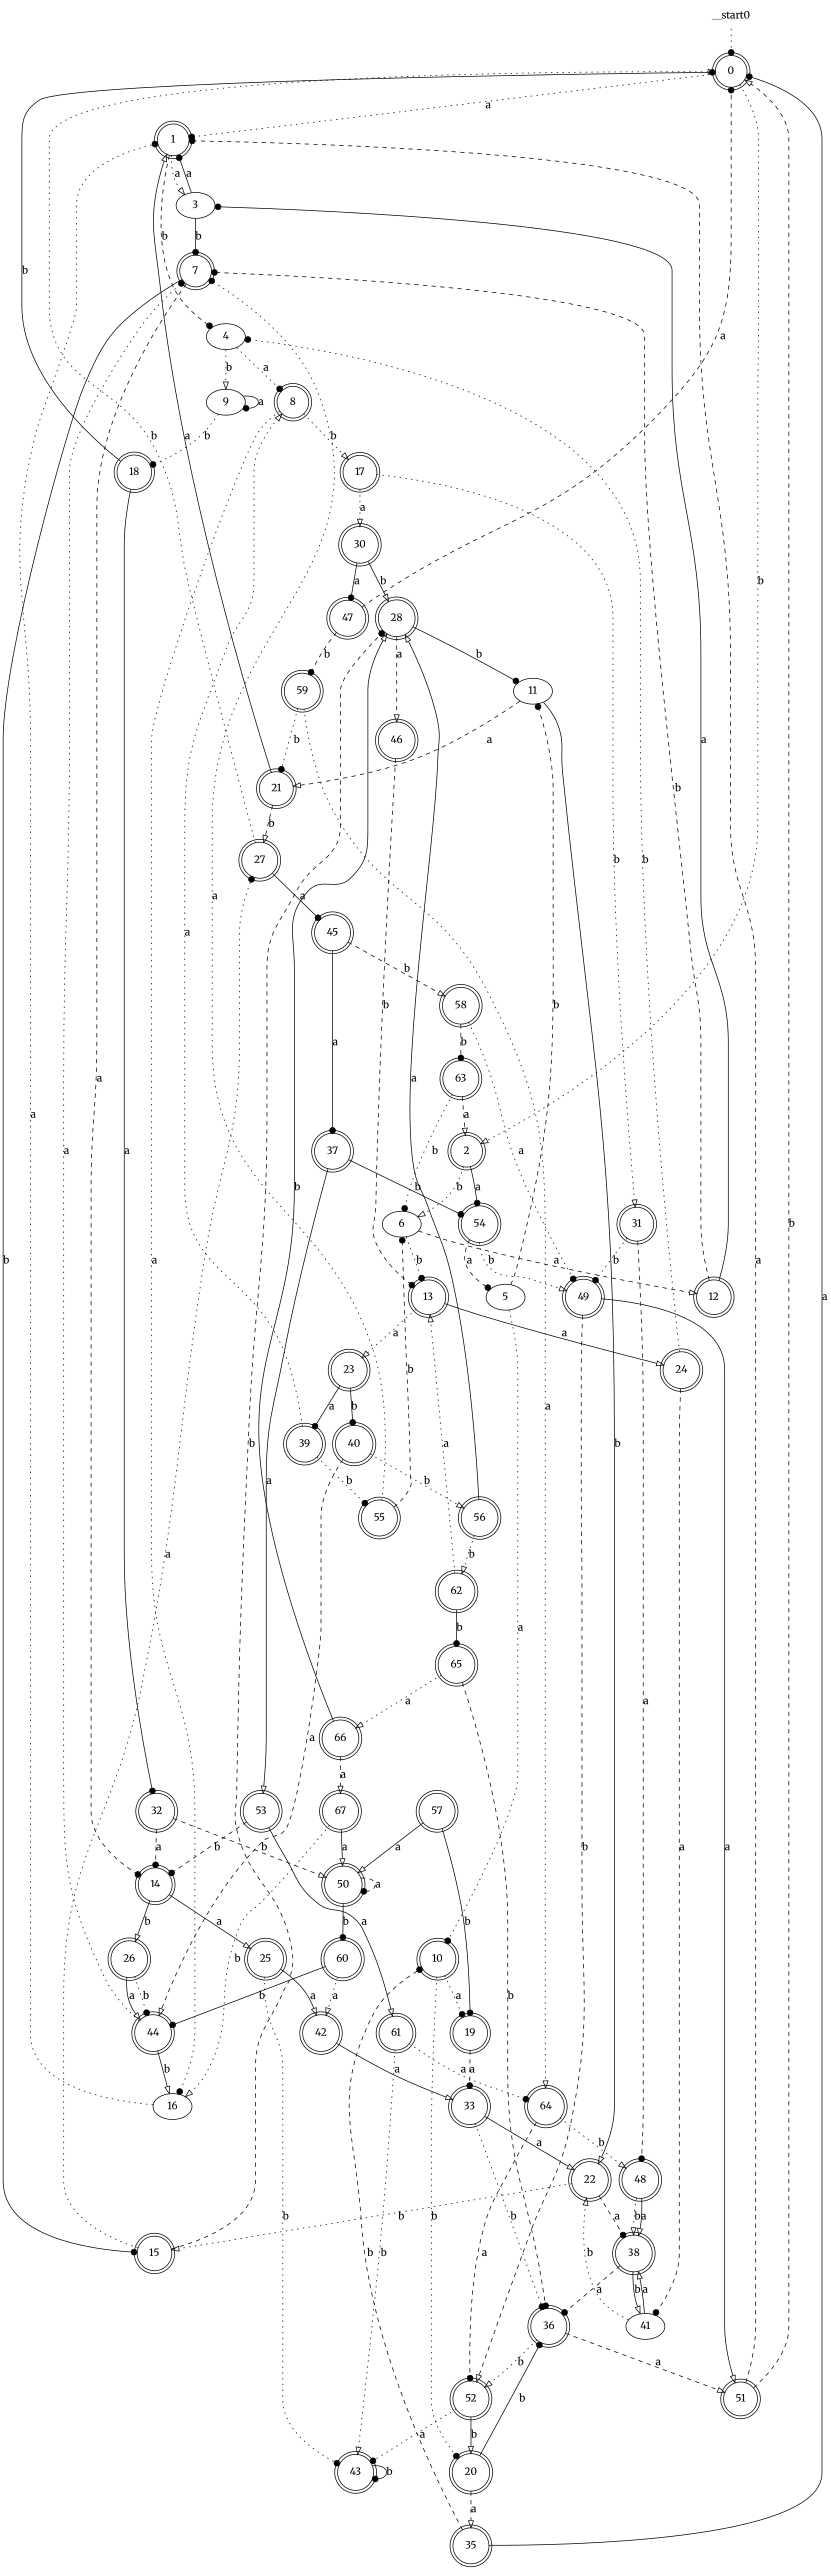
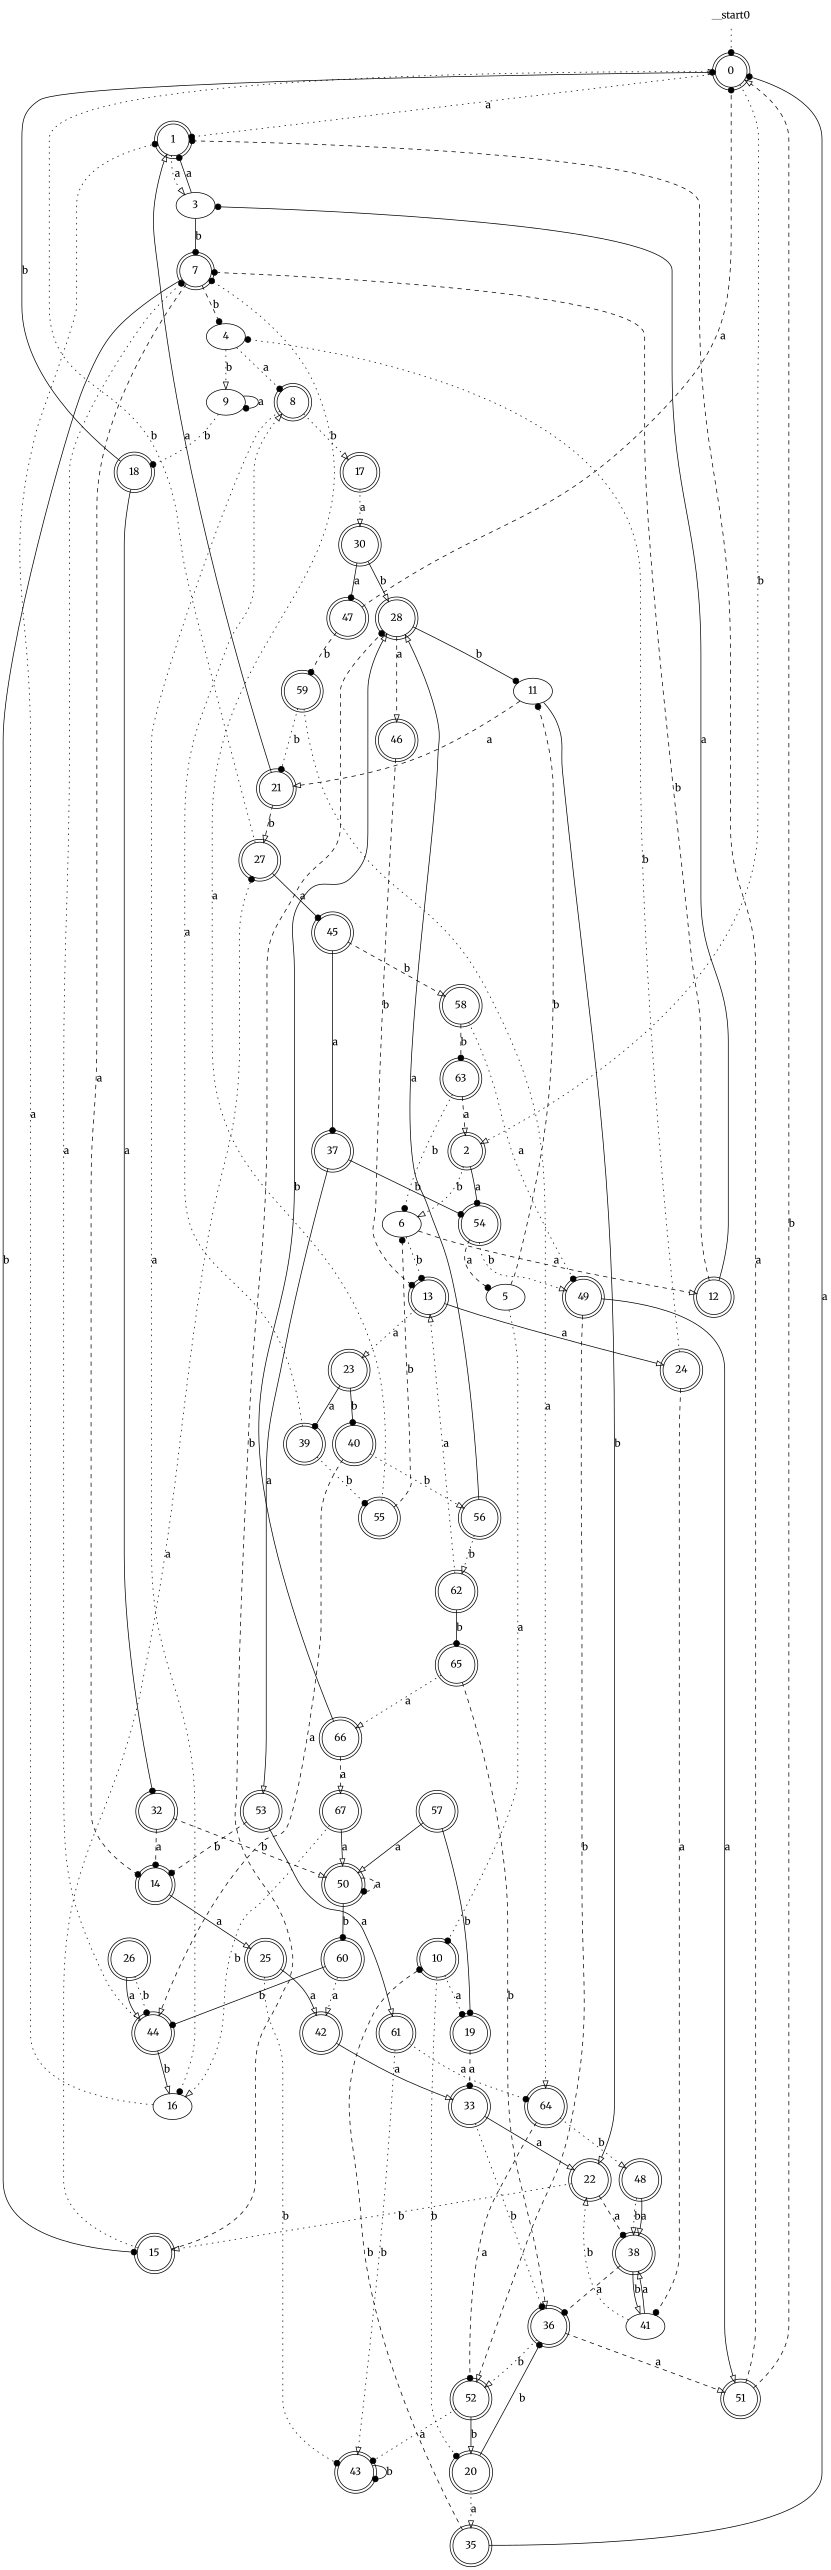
(163, 247) -> (210, 302)
(637, 1224) -> none
(144, 1918) -> none
(508, 1991) -> (508, 1991)
(471, 2506) -> (471, 2506)
